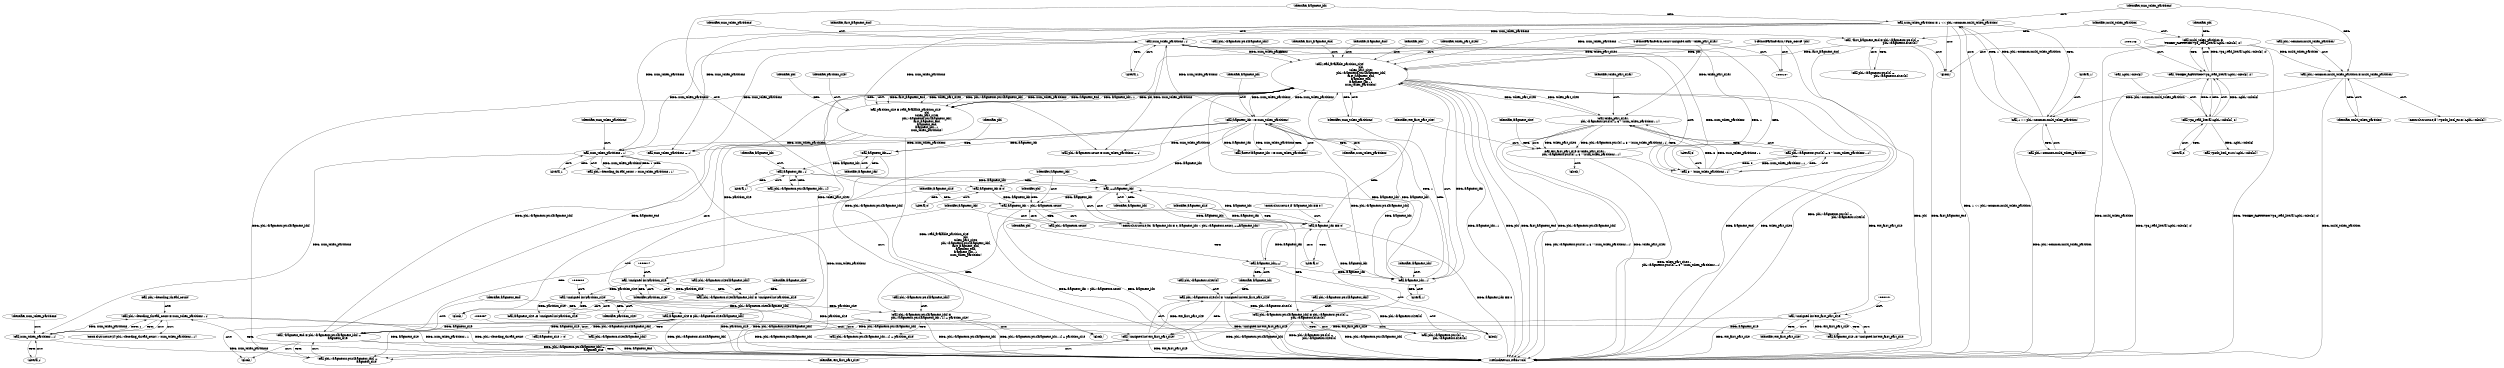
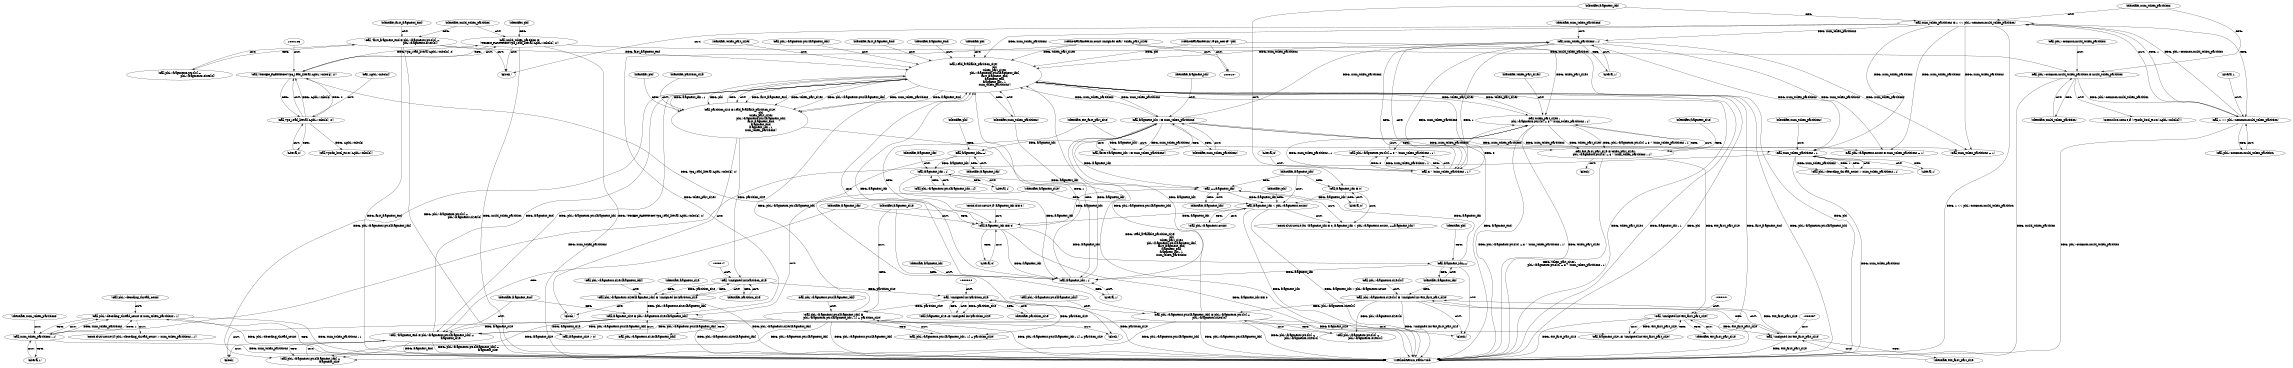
(2122, 350) -> (647, 152)
